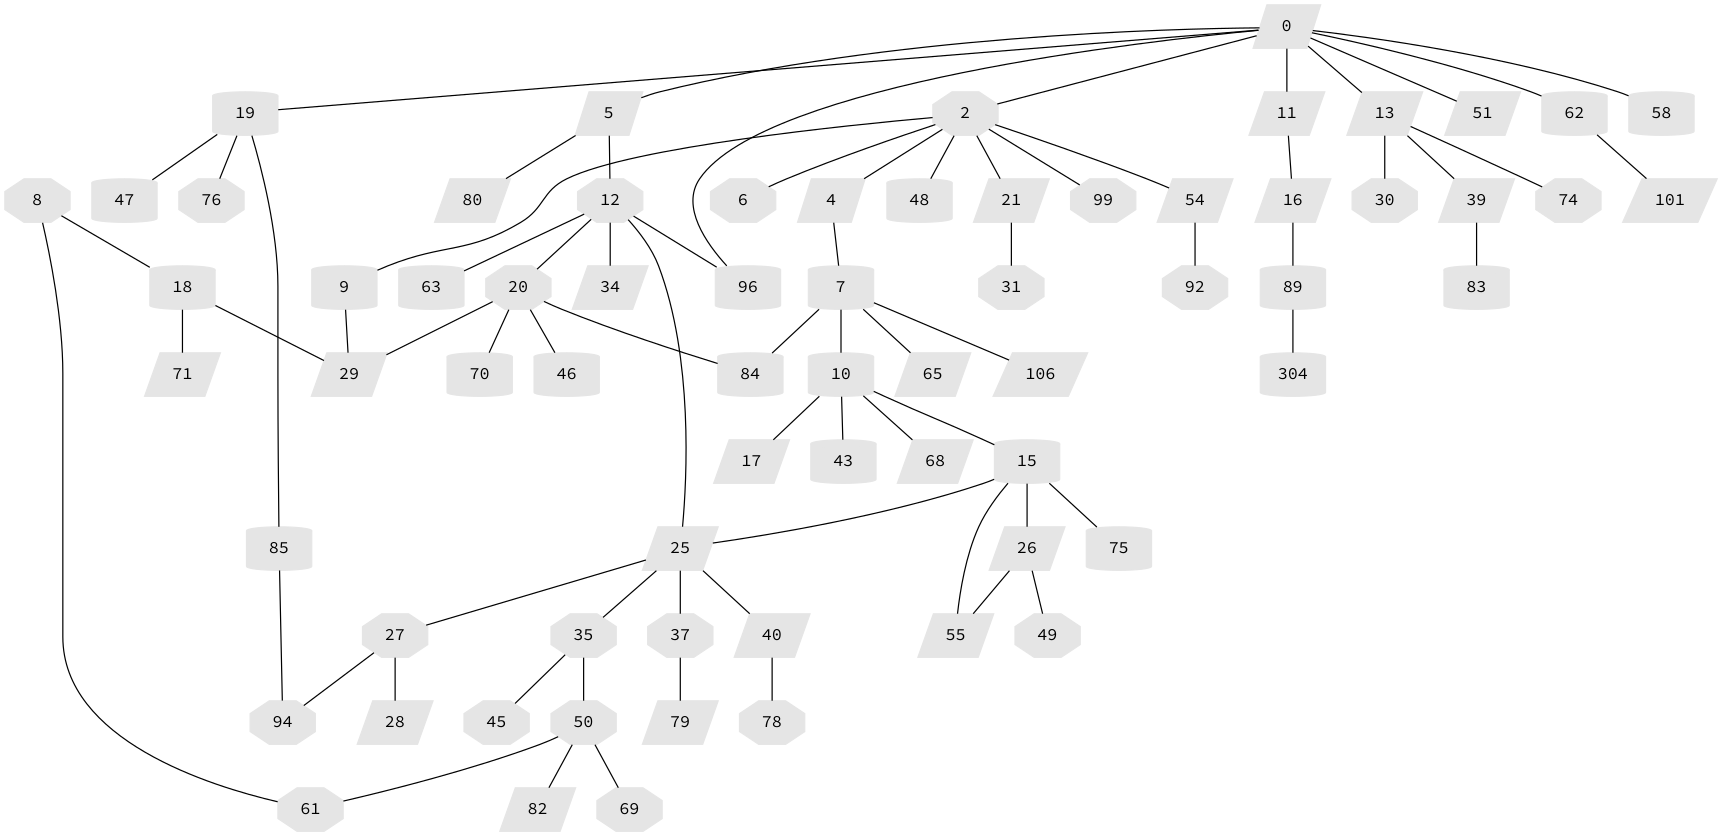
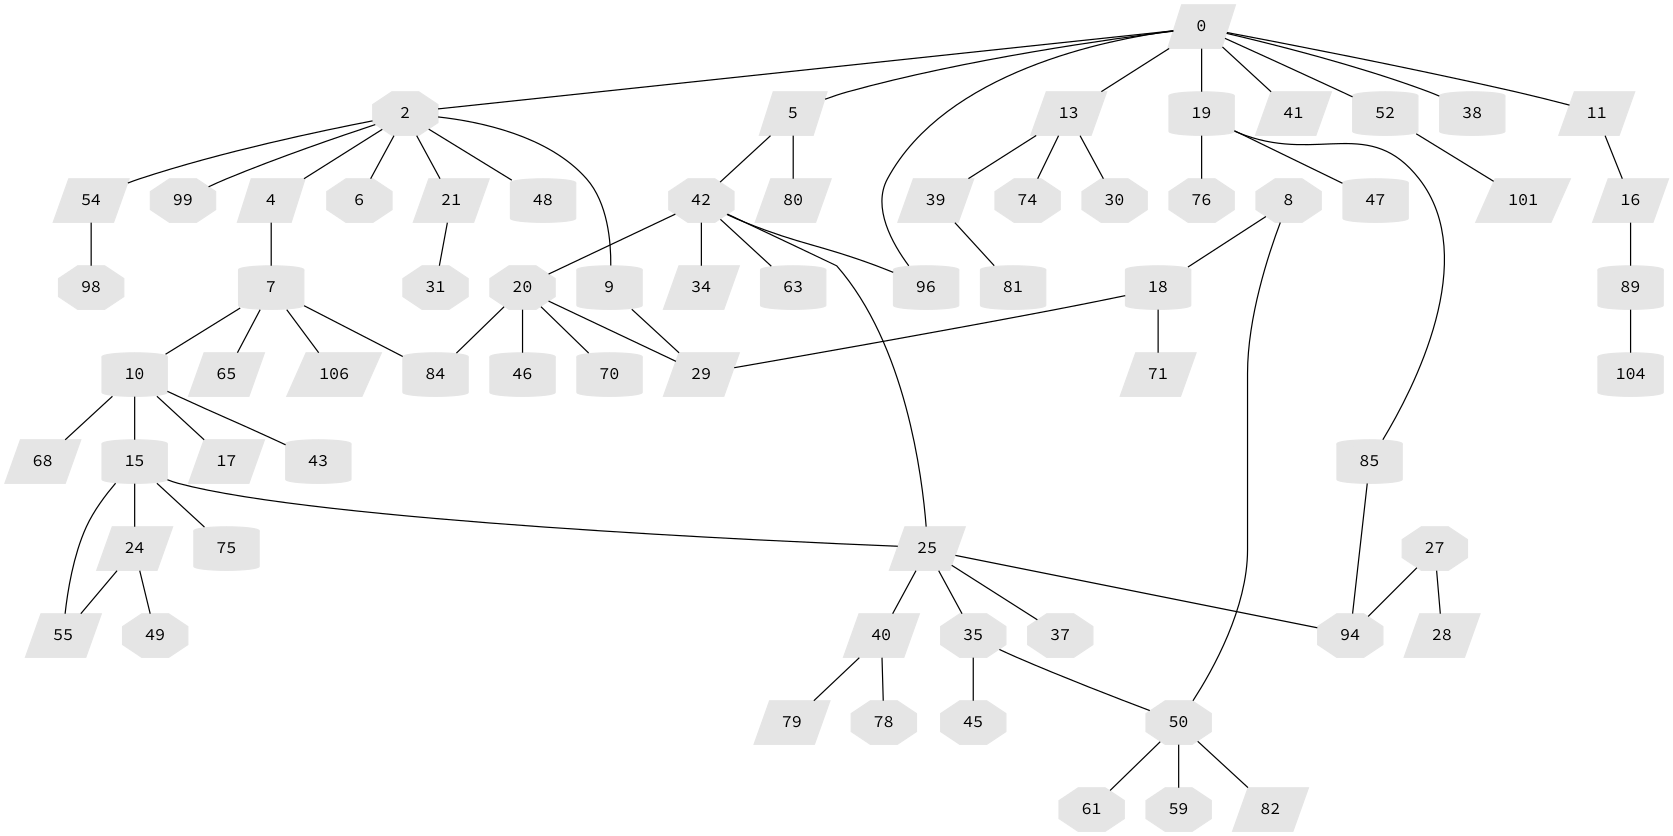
(1483, 114) -> (1293, 114)
(1574, 114) -> (1385, 114)
(1661, 114) -> (1472, 114)
(610, 201) -> (701, 201)
(1195, 288) -> (91, 288)
(1477, 288) -> (1013, 288)
(1293, 375) -> (1631, 375)
(1027, 549) -> (135, 549)
(63, 574) -> (1247, 465)
(536, 593) -> (1136, 592)
(680, 679) -> (837, 679)
(630, 810) -> (1179, 810)
